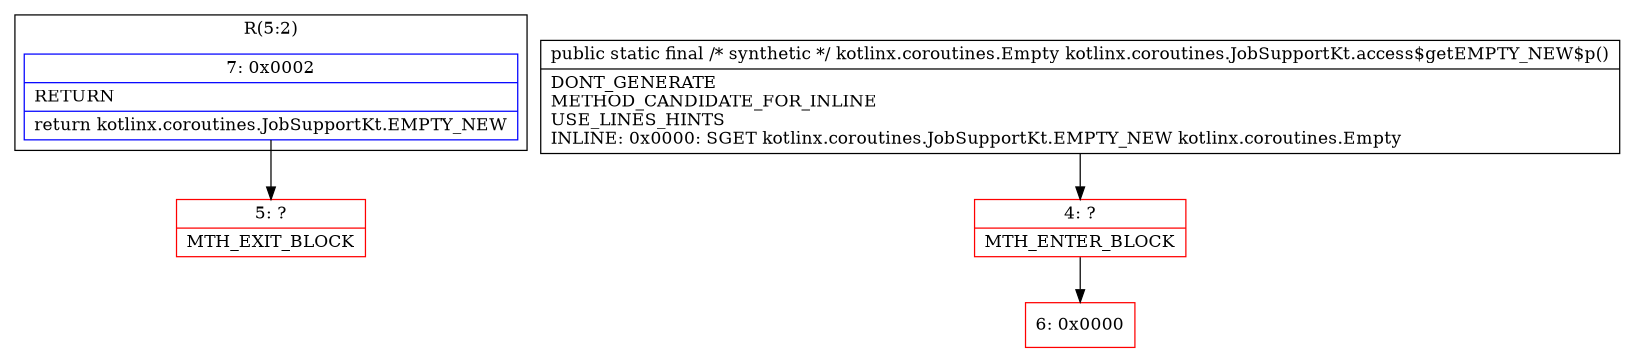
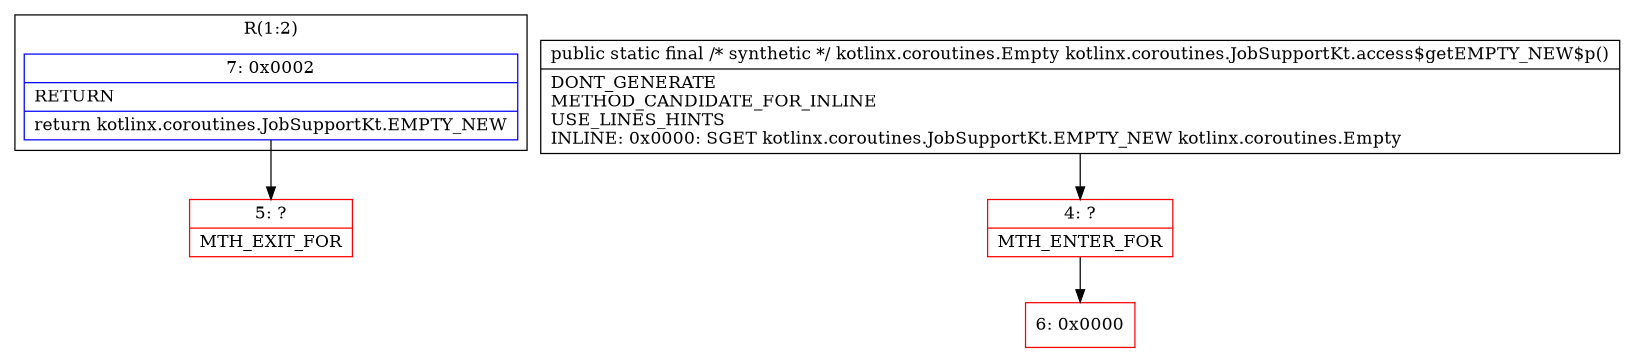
(271, 29) -> (271, 29)
(271, 242) -> (271, 242)
(1080, 242) -> (1080, 242)
